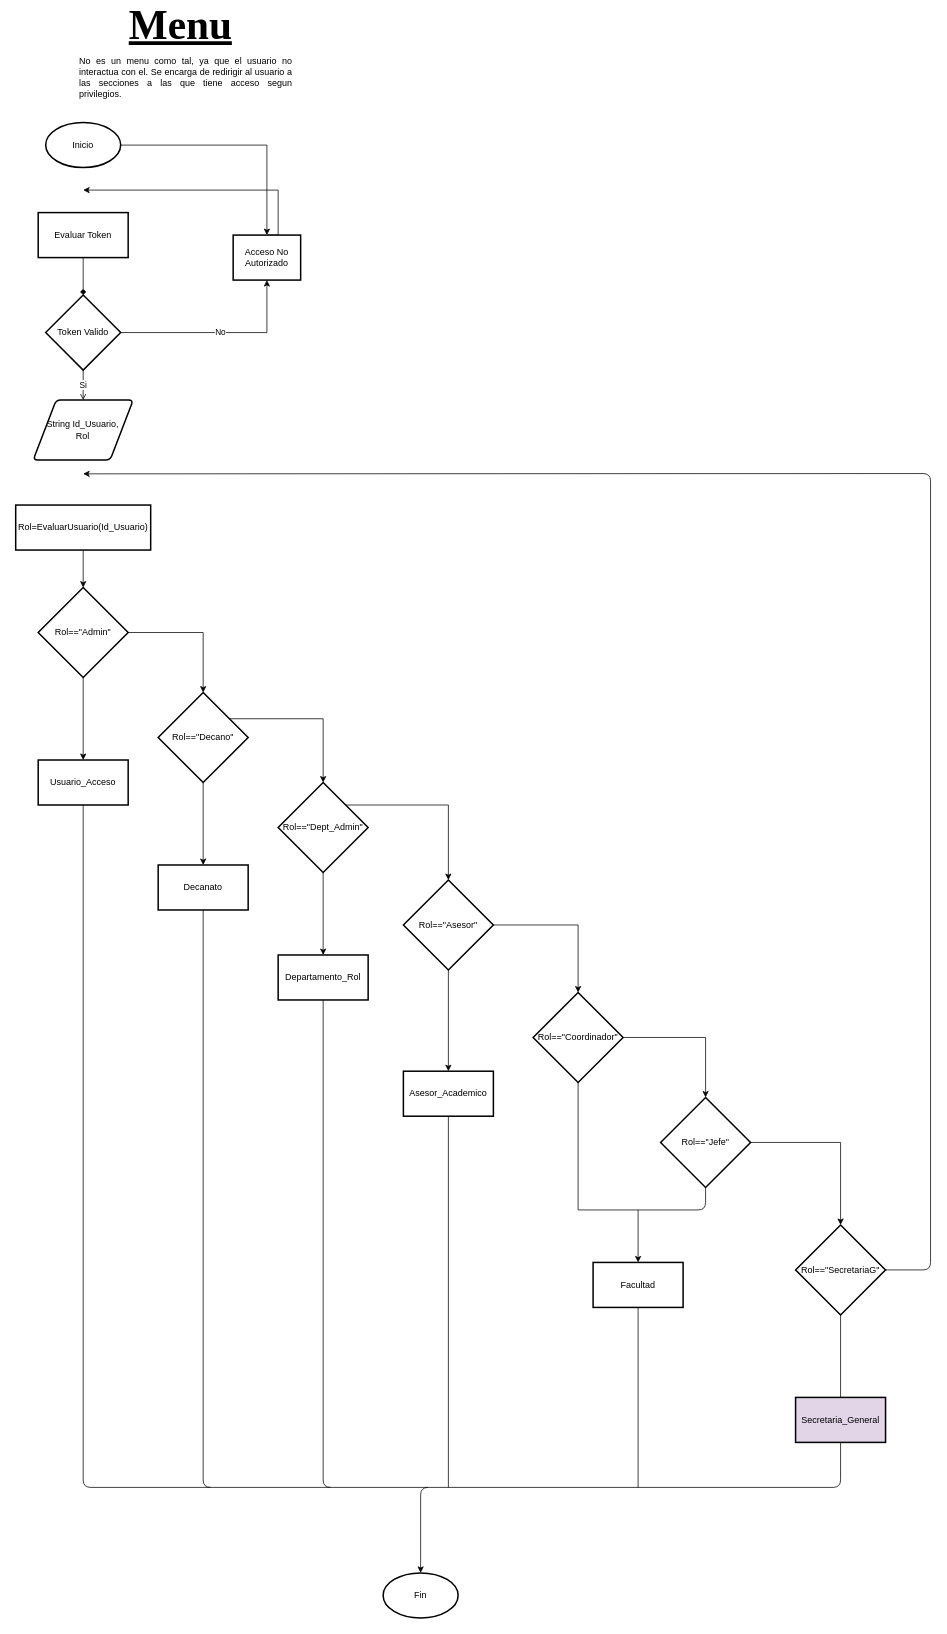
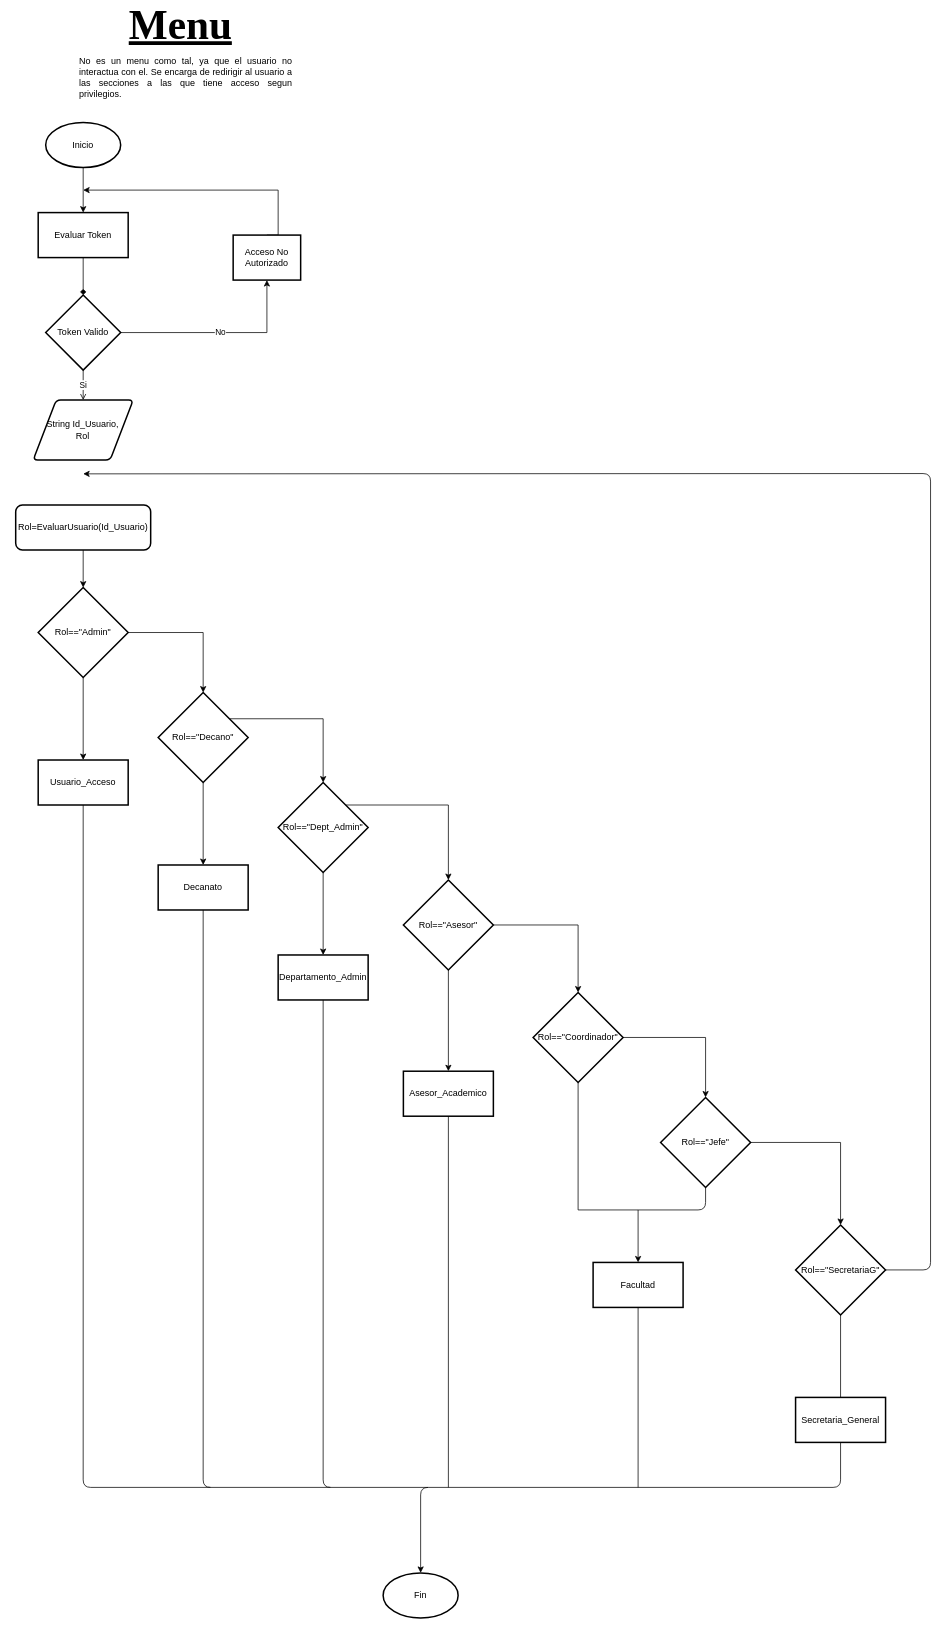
(266, 145) -> (83, 188)
(83, 528) -> (83, 528)
(323, 978) -> (323, 978)
(840, 1420) -> (840, 1420)
